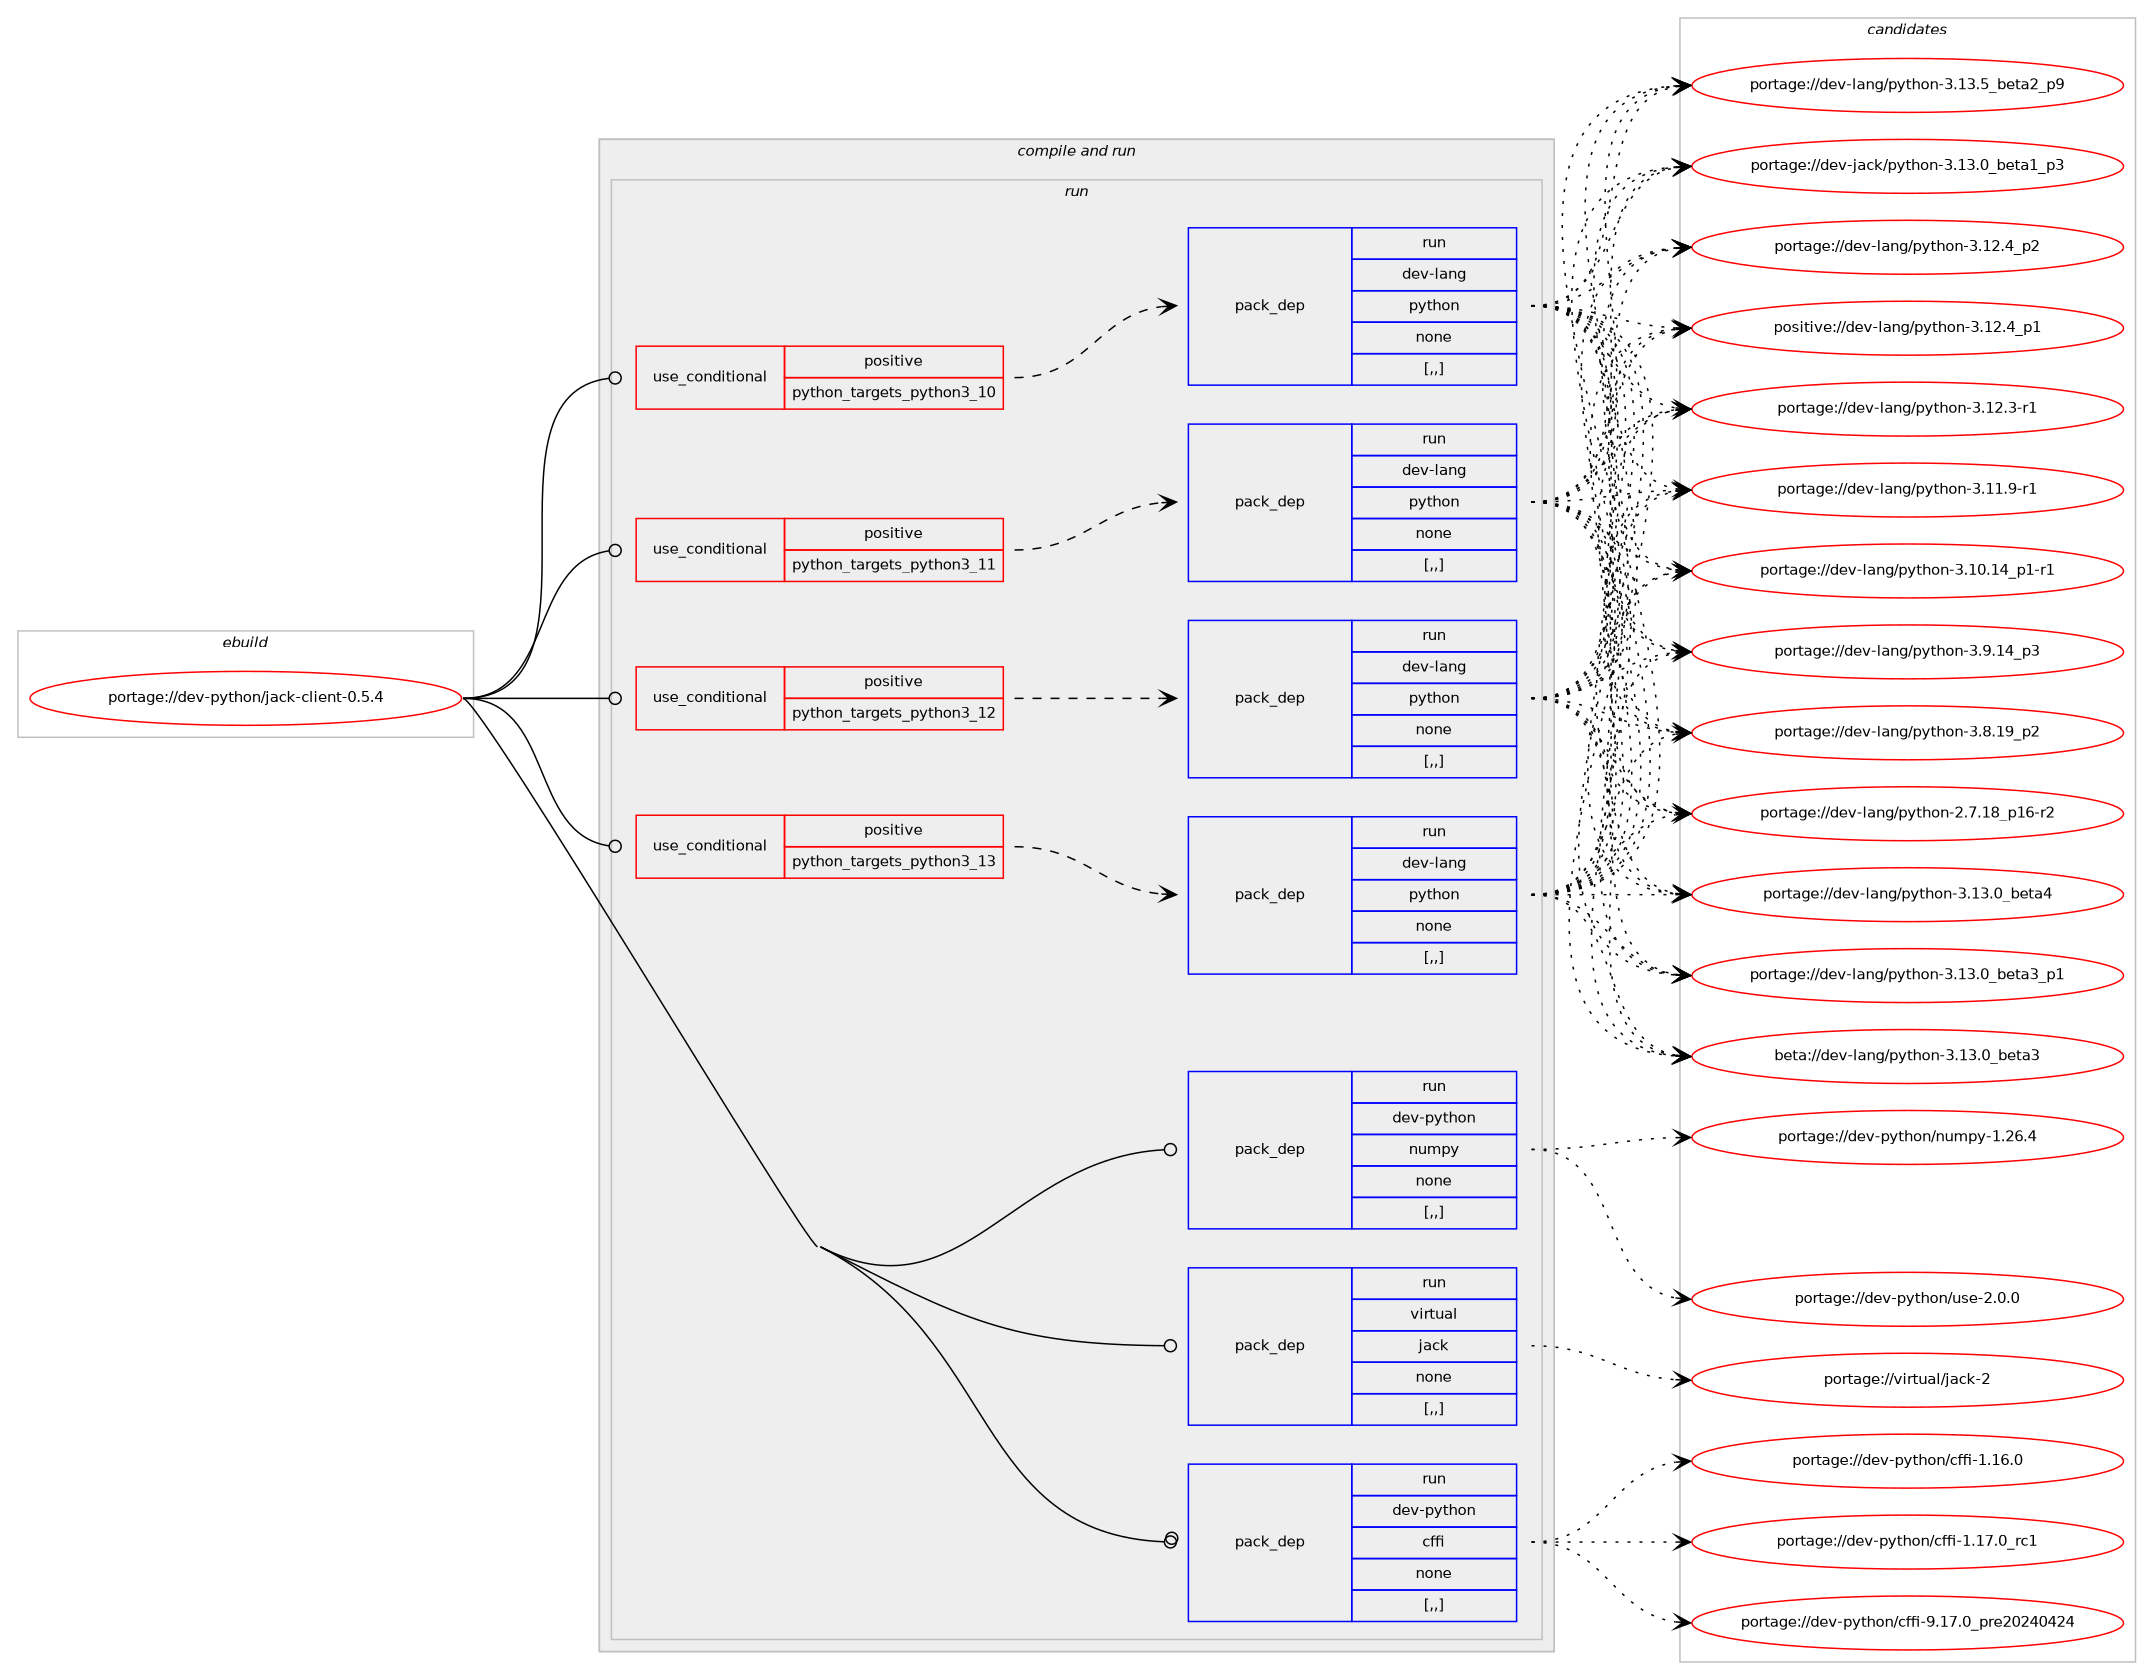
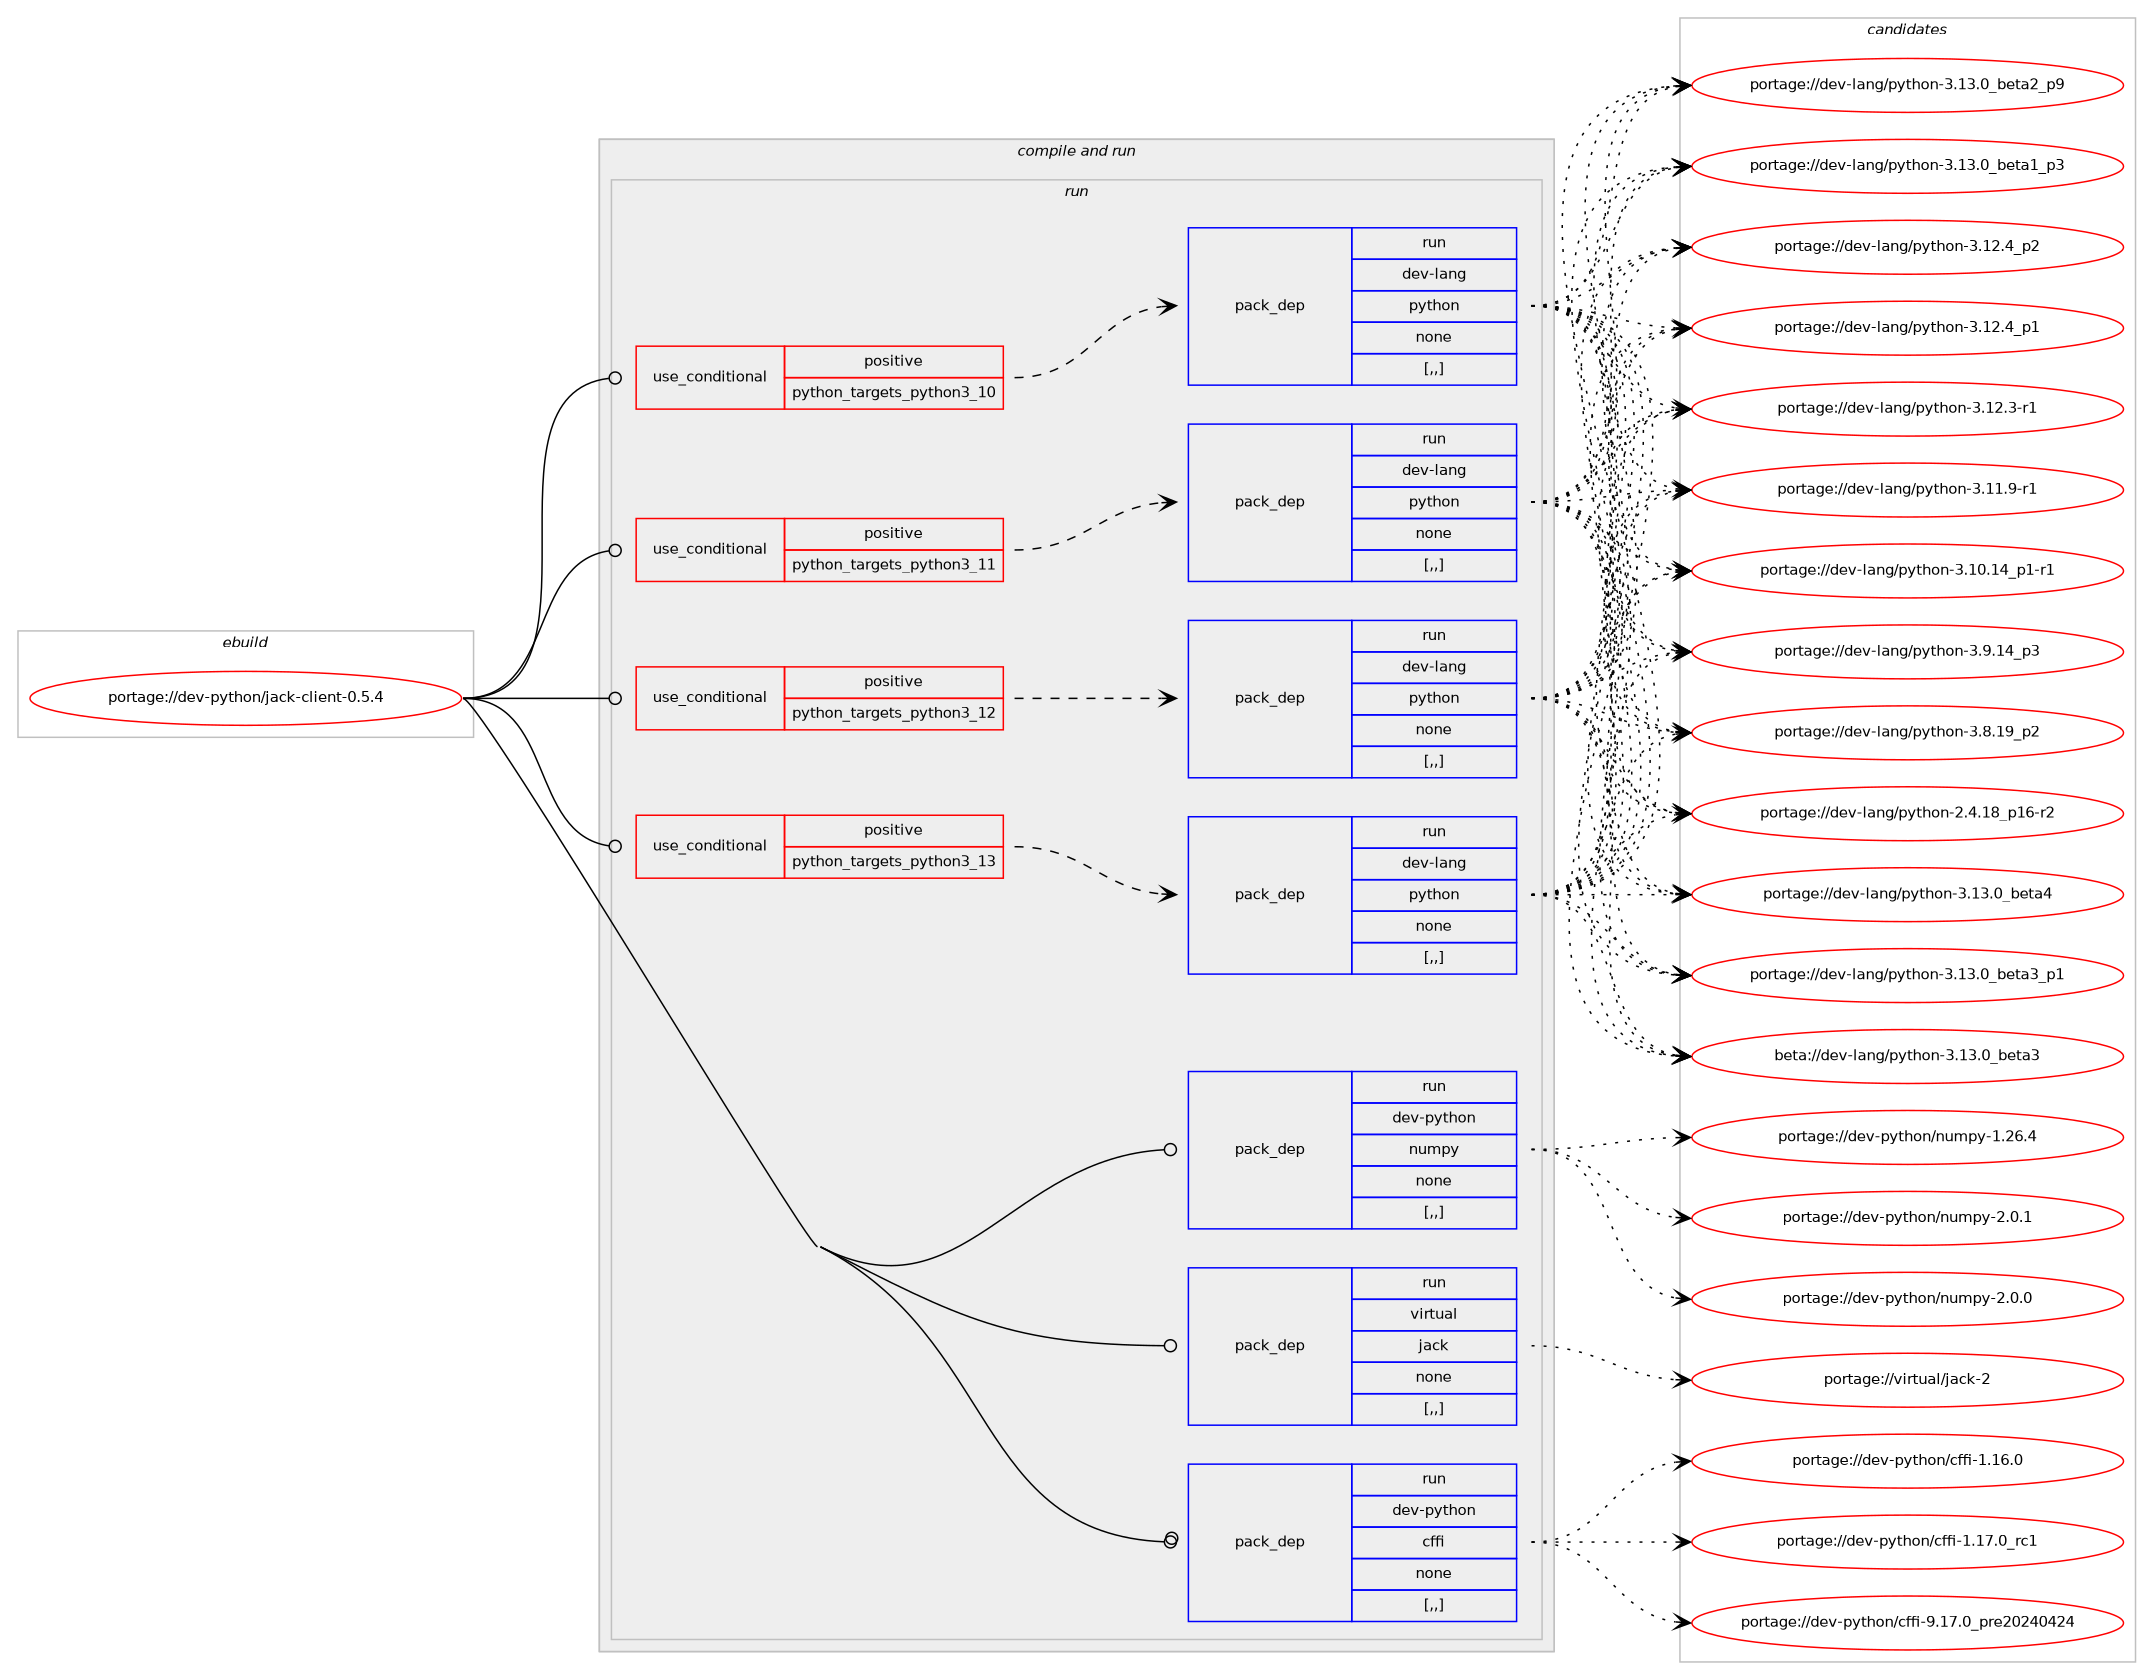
(1908, 85) -> (1908, 85)
(1908, 166) -> (1908, 166)
(1908, 328) -> (1908, 328)
(1908, 814) -> (1908, 814)
none -> (1908, 1218)
(1908, 1299) -> (1908, 1299)
